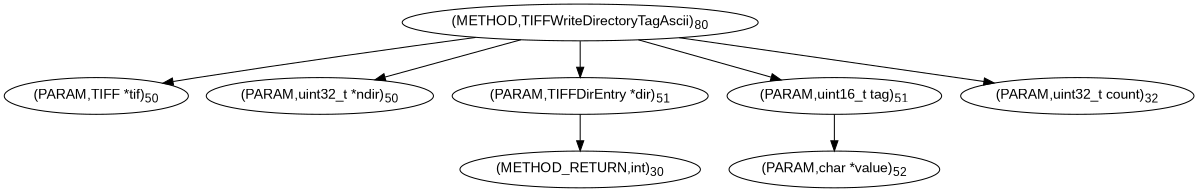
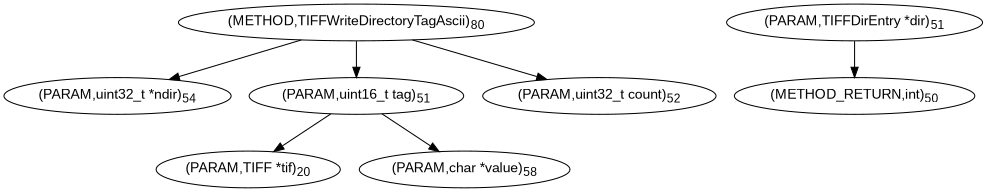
(580, 54) -> none
(324, 59) -> (307, 130)
(152, 94) -> (304, 168)
(392, 94) -> (190, 94)
(1152, 94) -> (674, 94)
(657, 168) -> (932, 94)
(900, 168) -> (530, 168)
